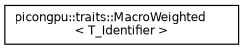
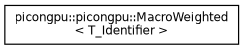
(122, 25) -> (122, 25)
